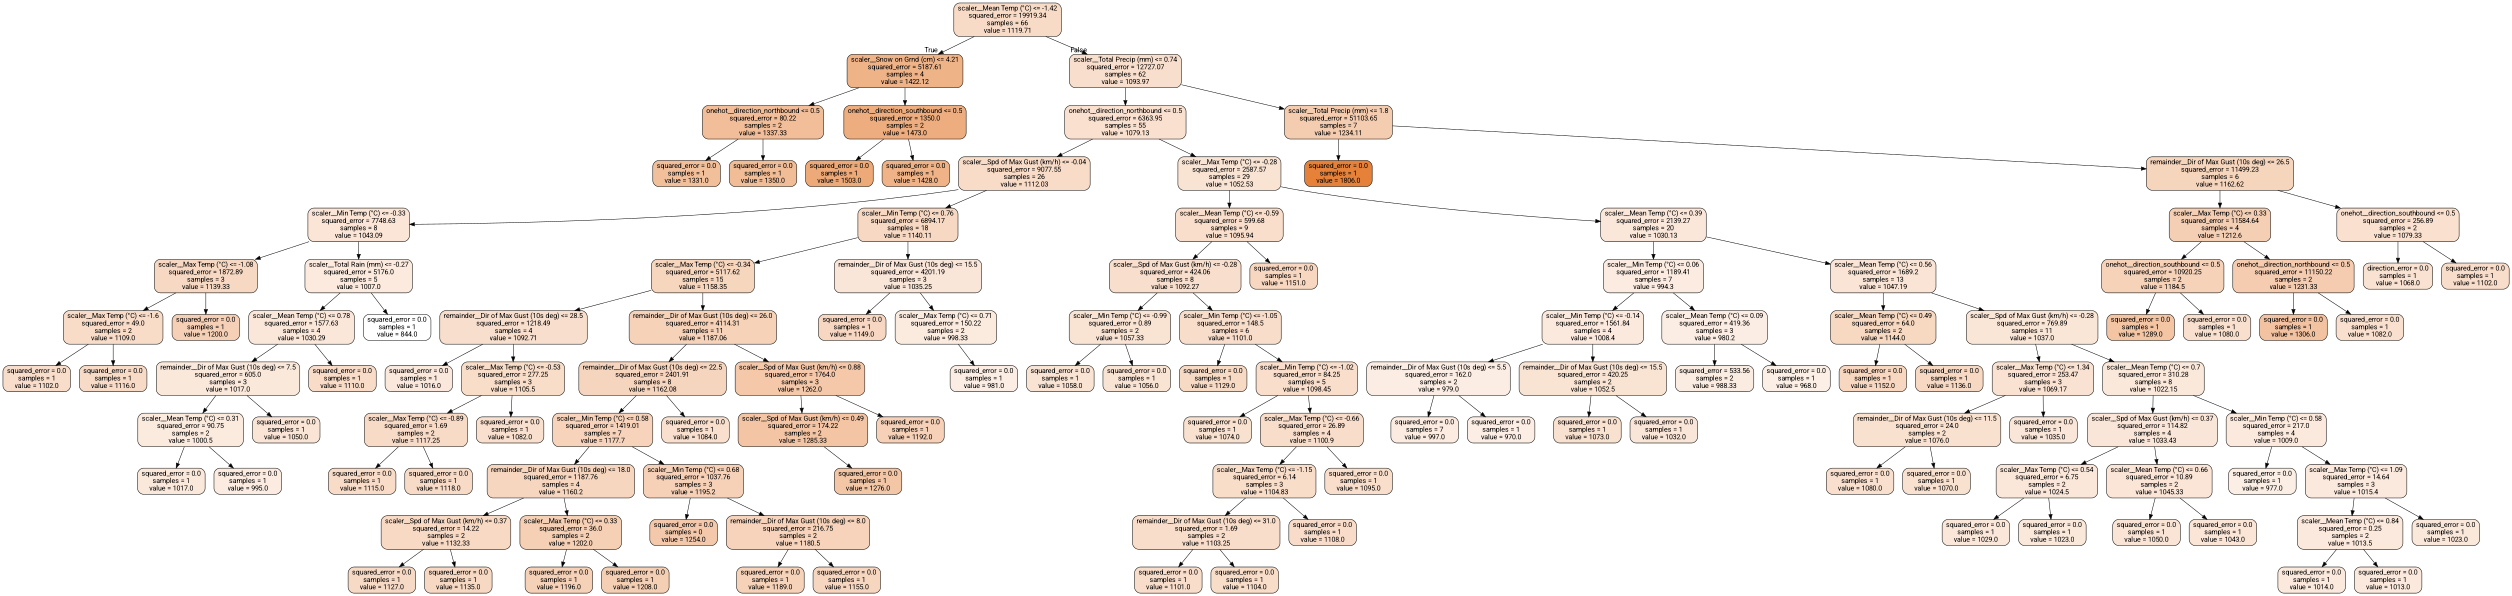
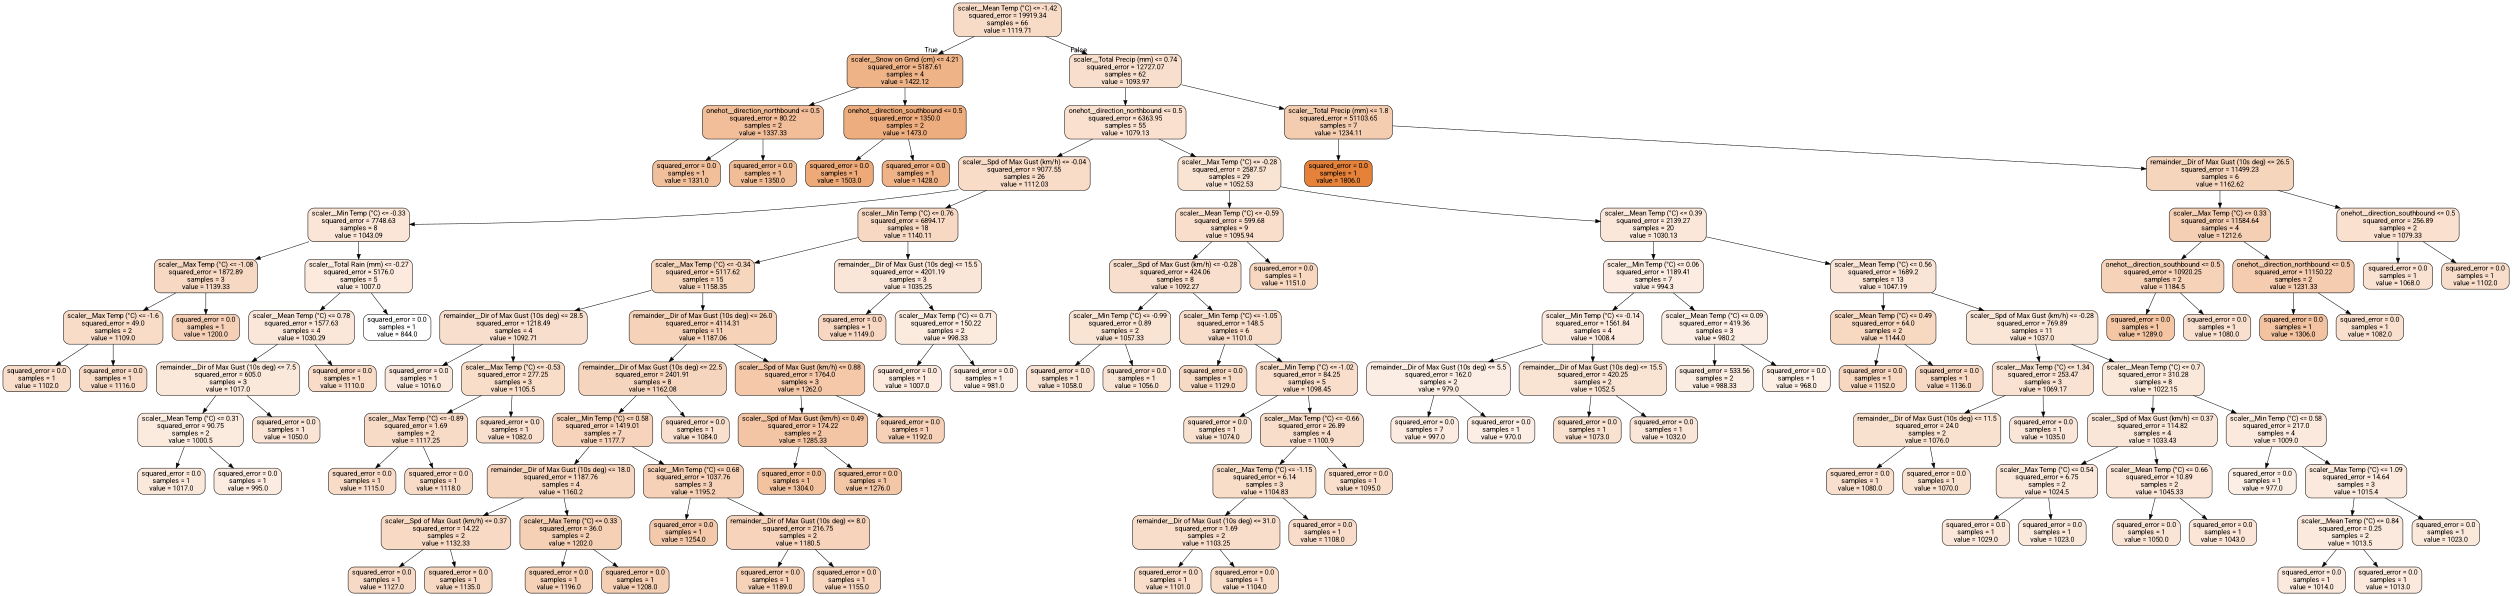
(2398, 276) -> (2398, 276)
none -> (907, 379)
none -> (792, 481)
(684, 532) -> (684, 532)
